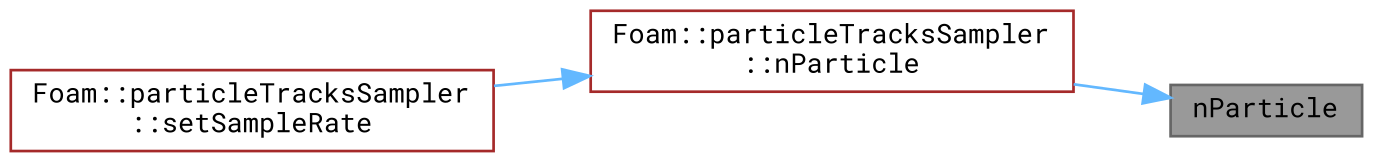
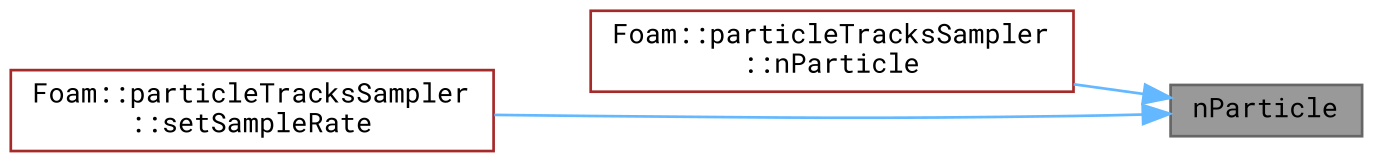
(528, 82) -> (818, 118)
